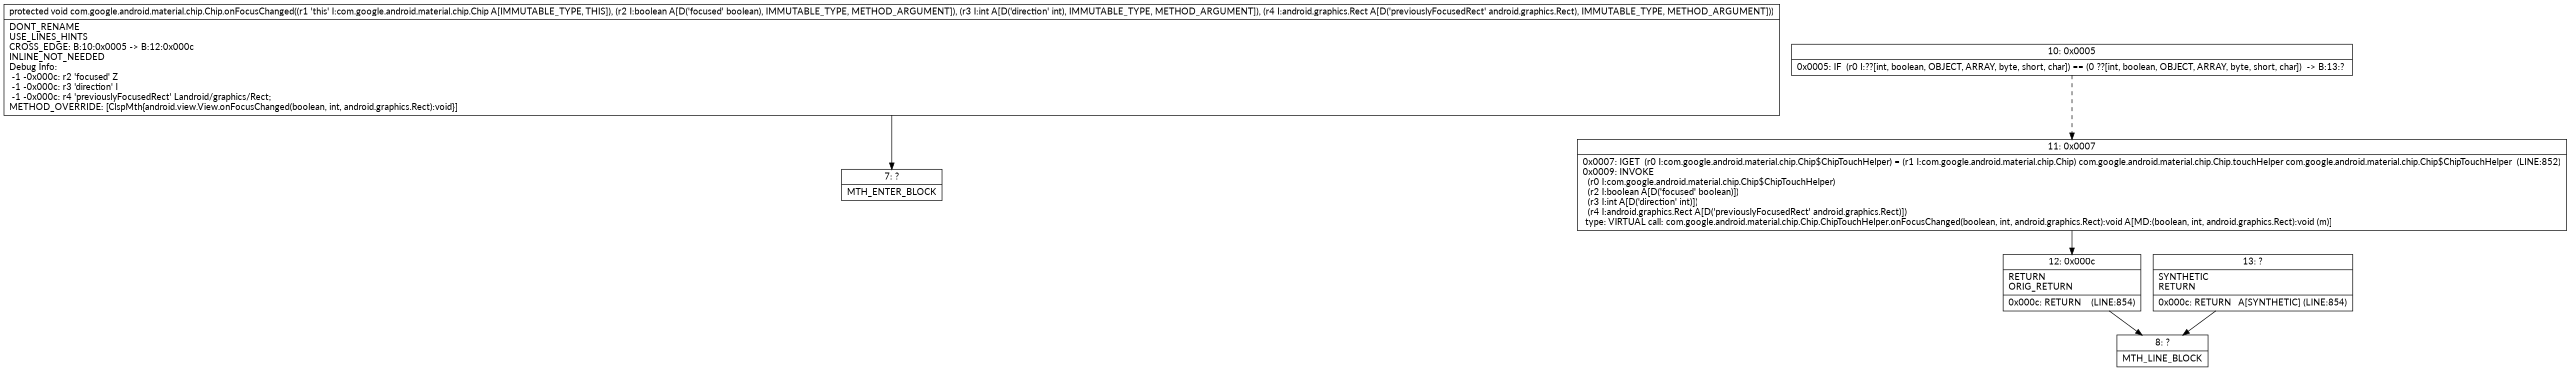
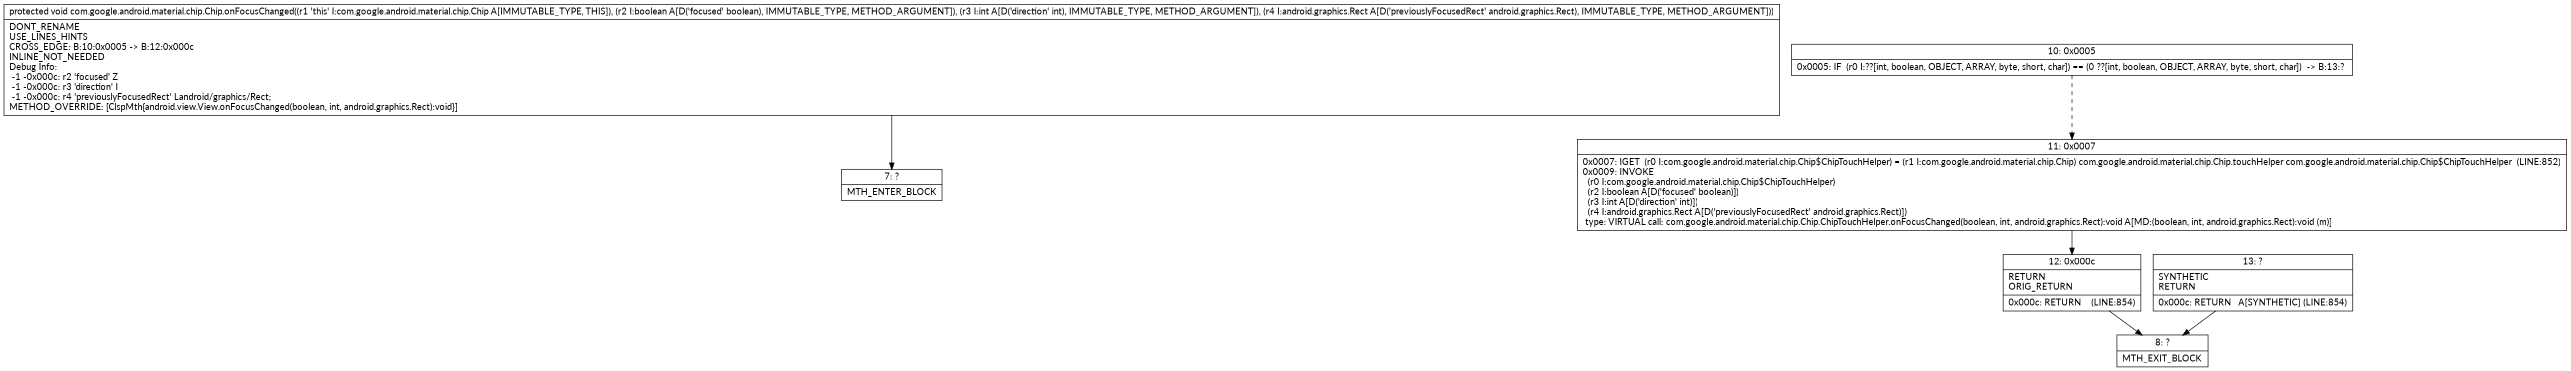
(2162, 359) -> (2162, 359)
